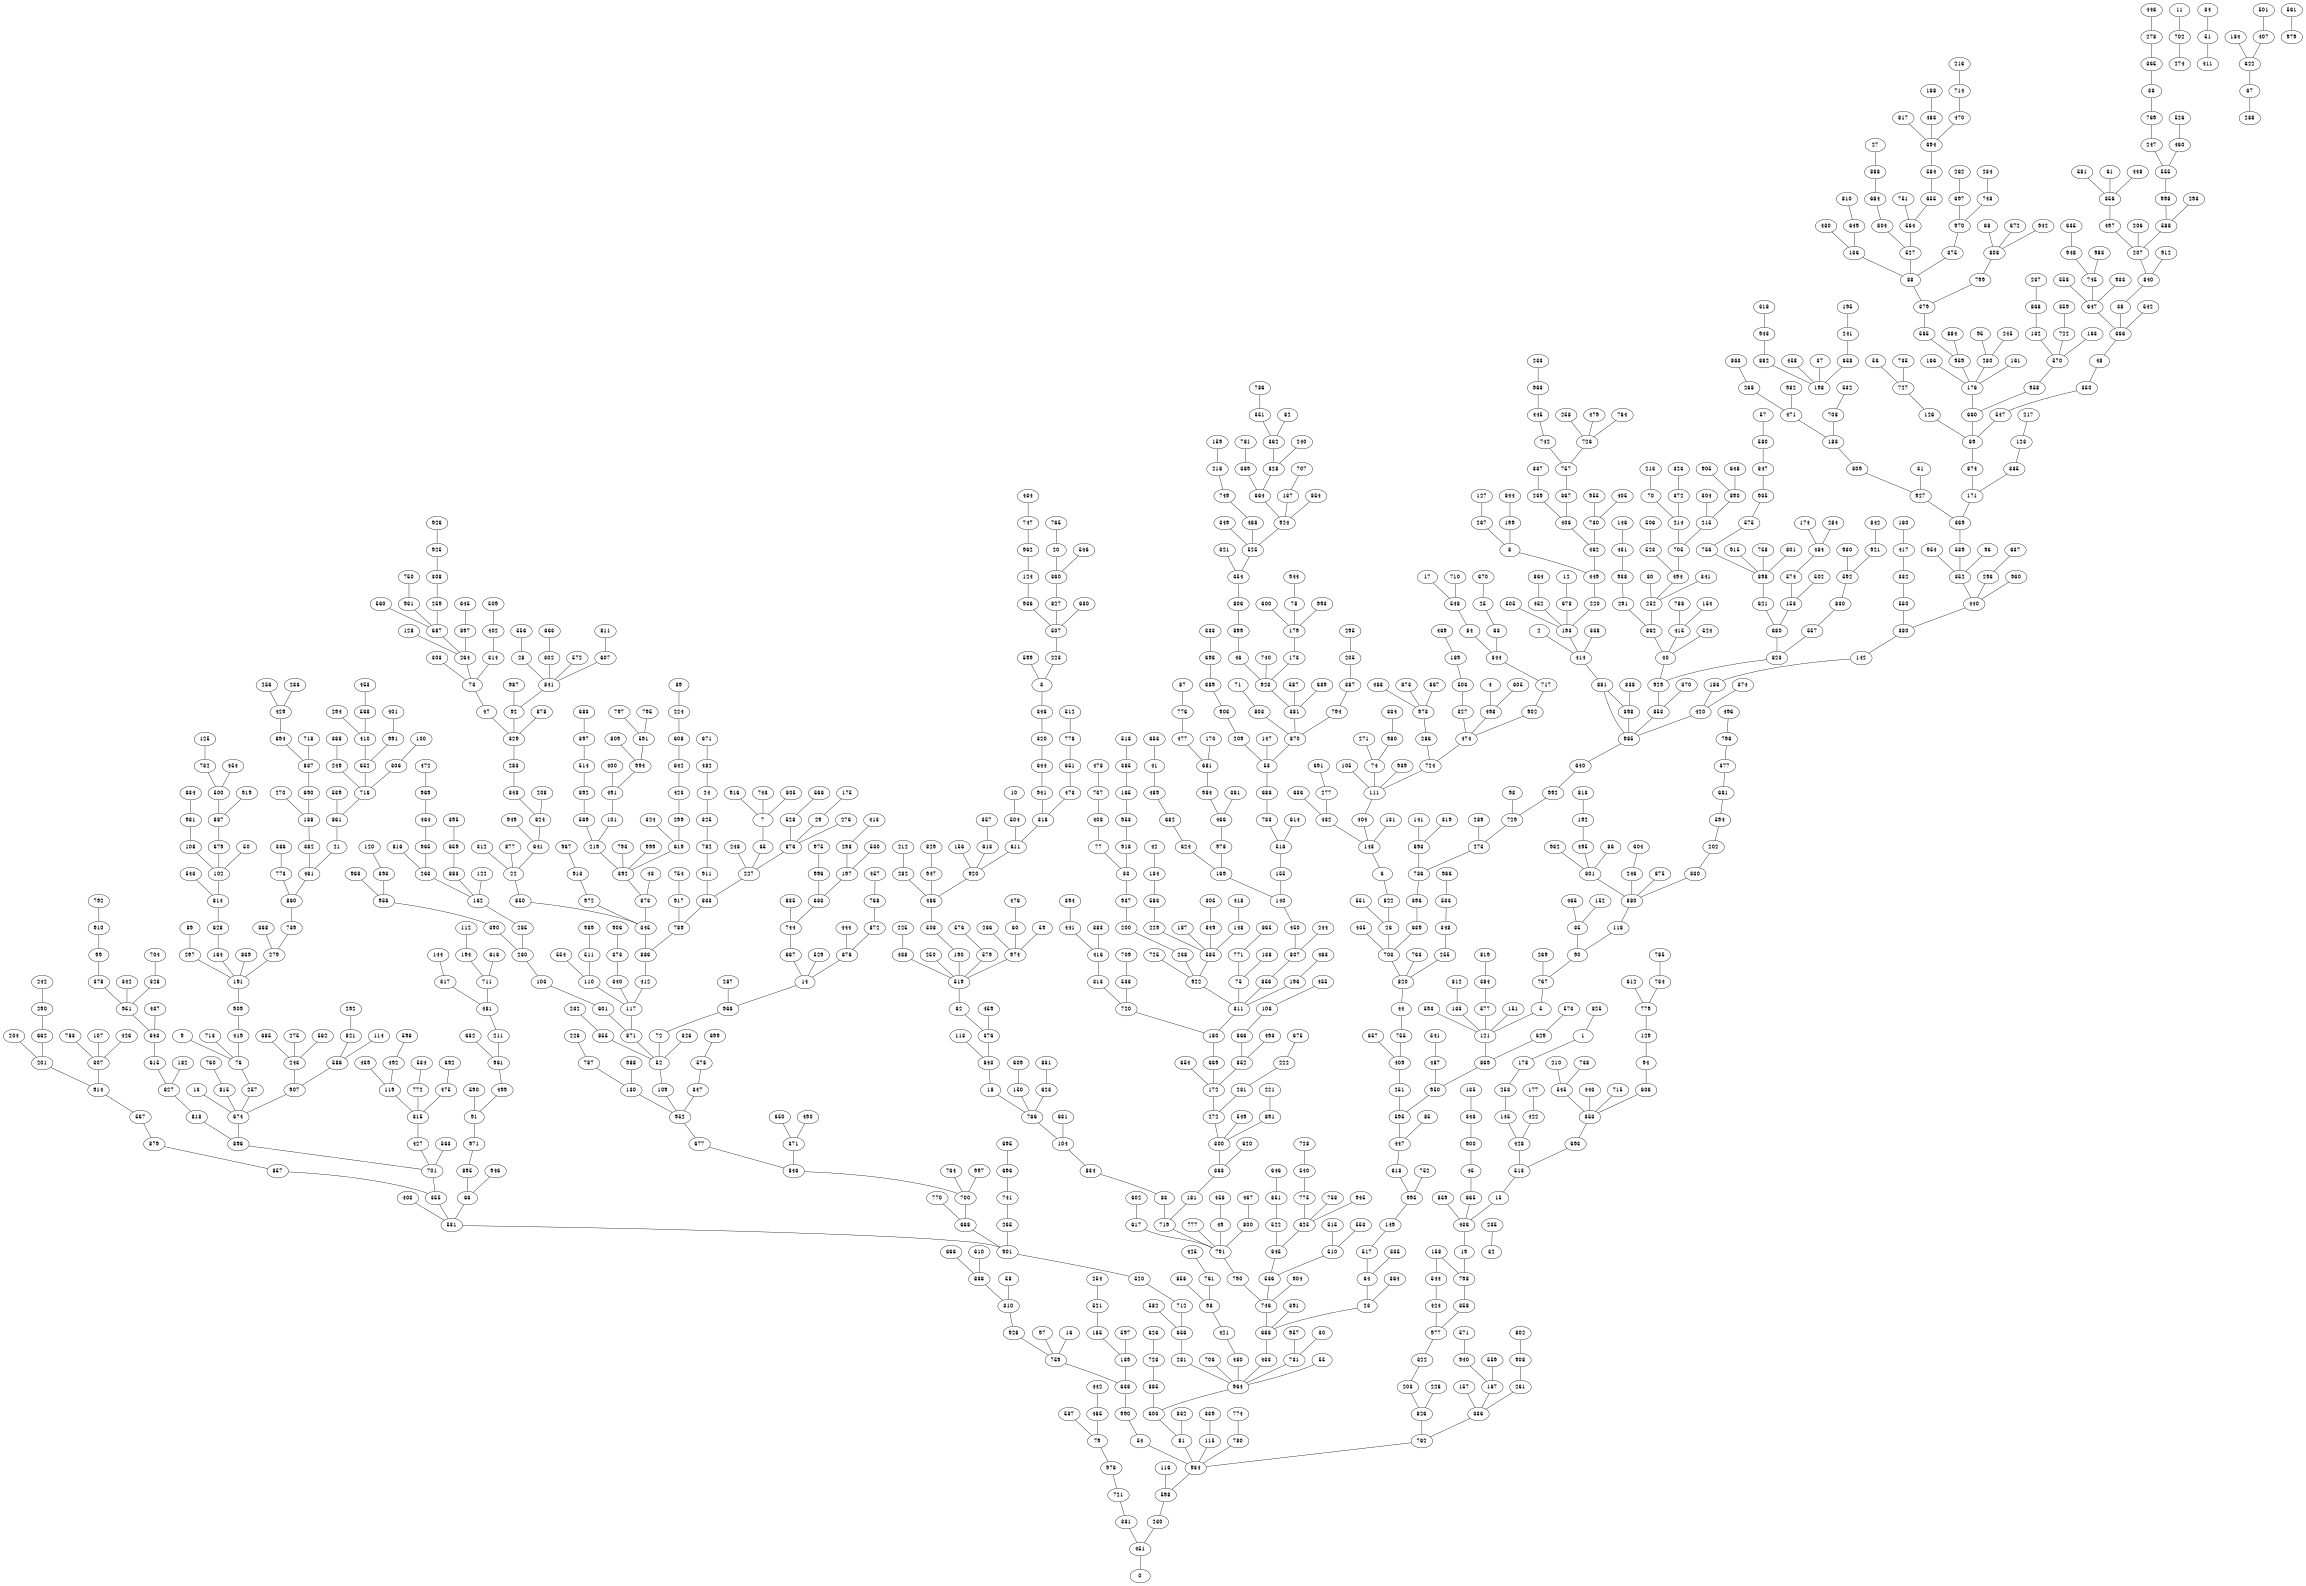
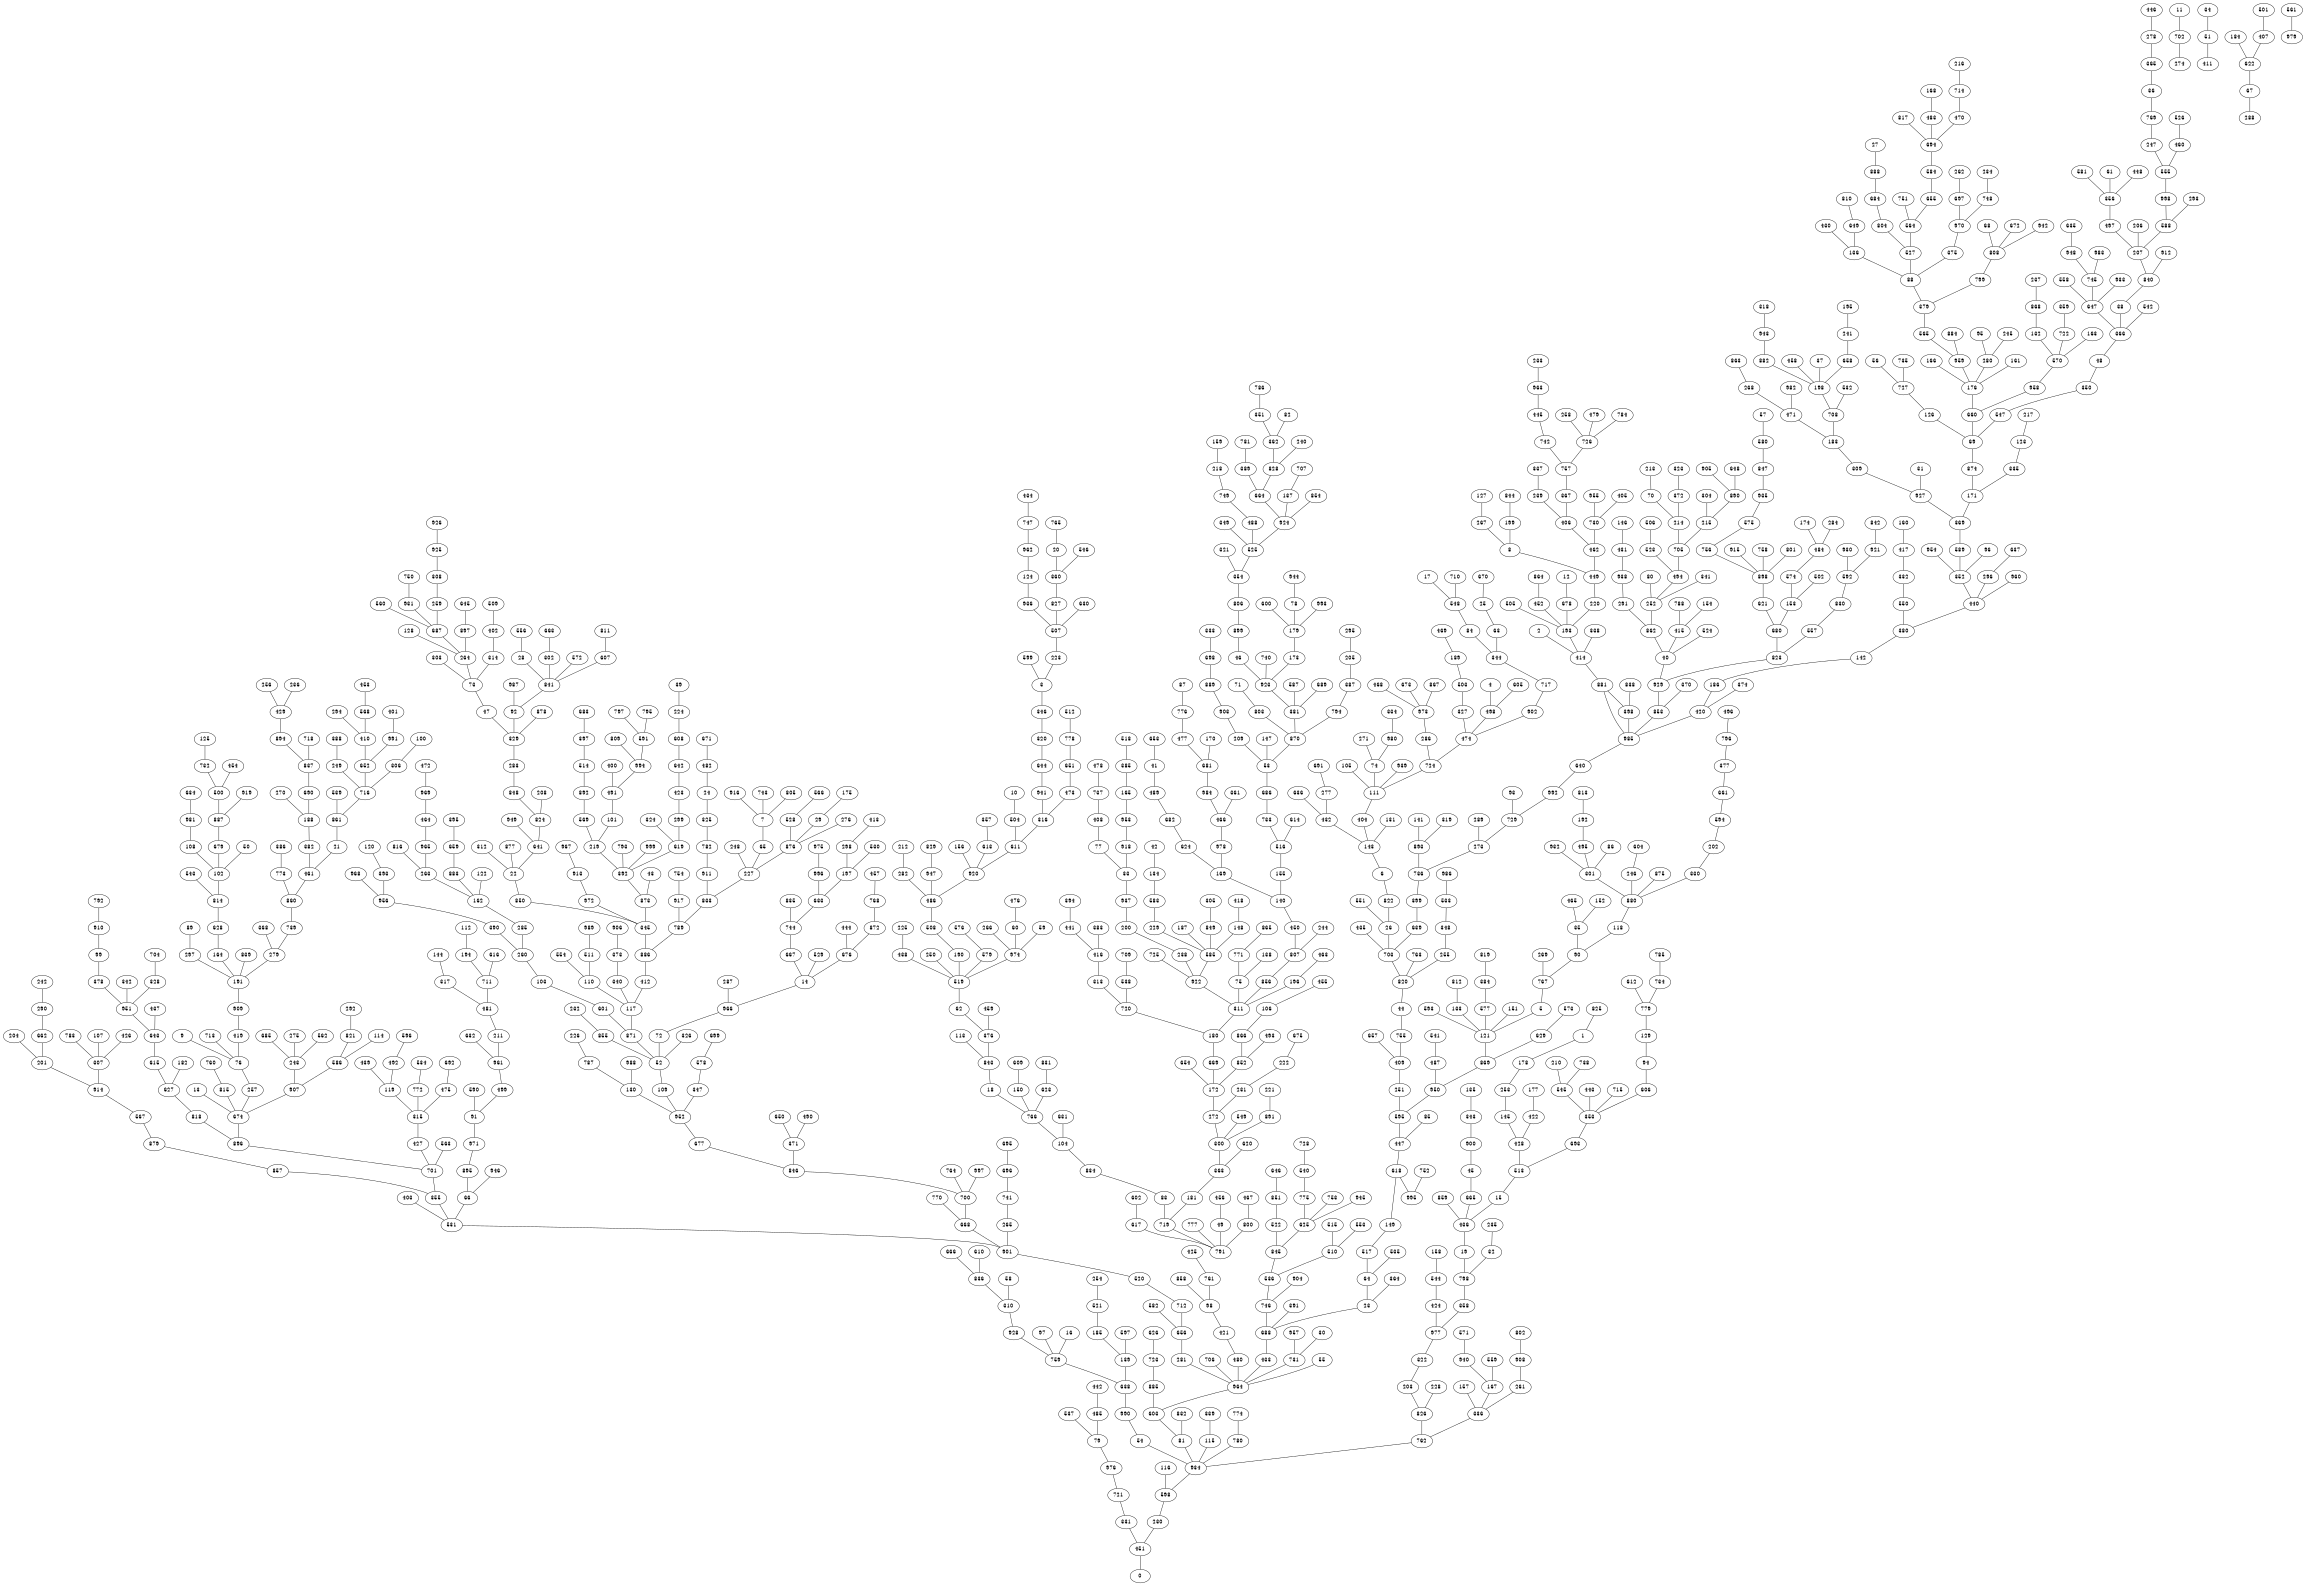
none -> (1826, 402)
(1417, 901) -> (1417, 901)
(1401, 1212) -> (1394, 1198)
(1450, 1266) -> (1478, 1266)
(1238, 1279) -> none
